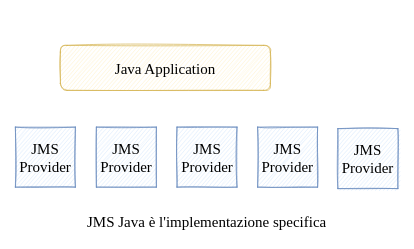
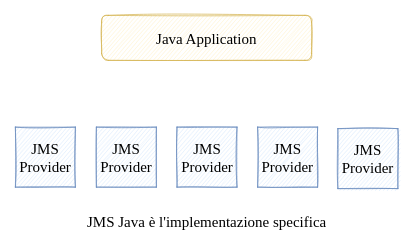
(165, 68) -> (207, 38)
